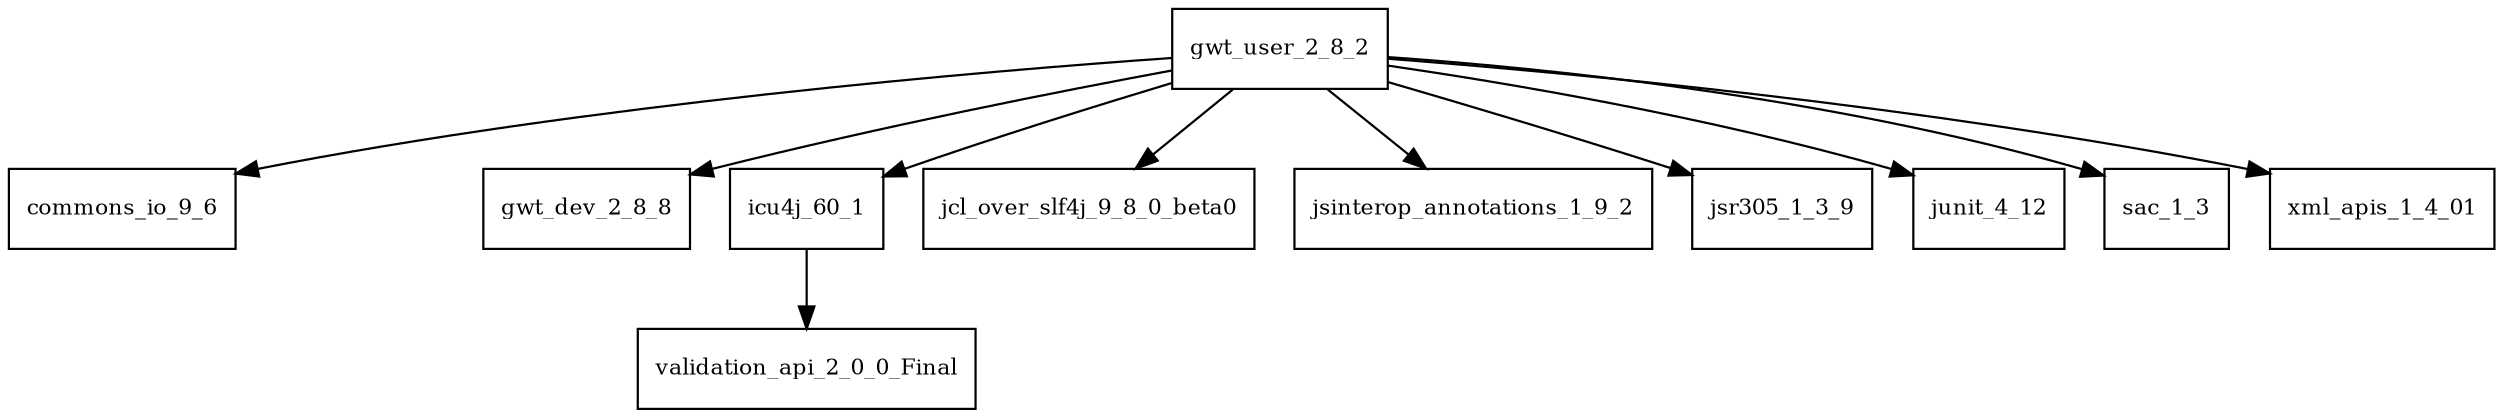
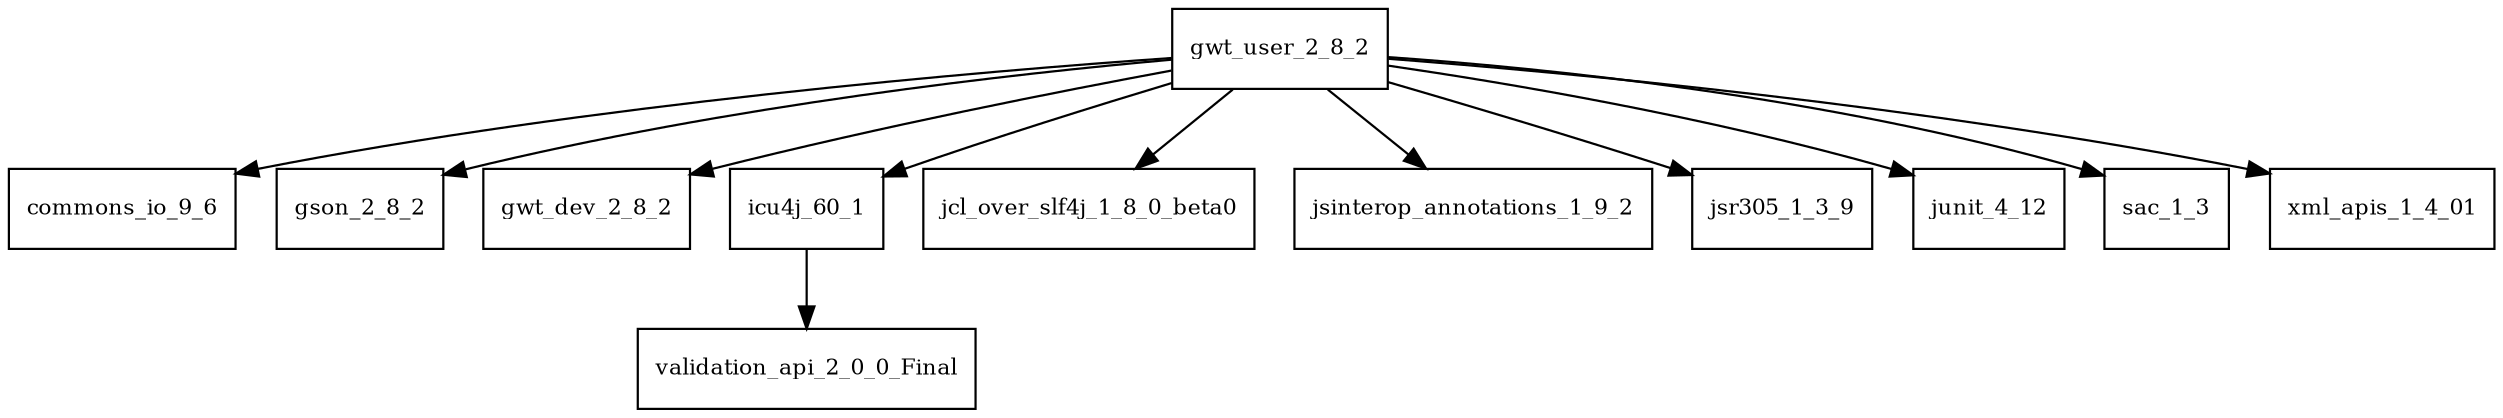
none -> (360, 209)
(587, 209) -> (587, 209)
(1089, 209) -> (1089, 209)
